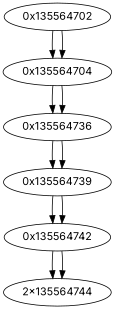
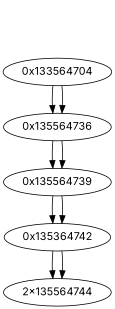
(57, 17) -> none
(57, 72) -> (57, 72)
(57, 237) -> (57, 237)
